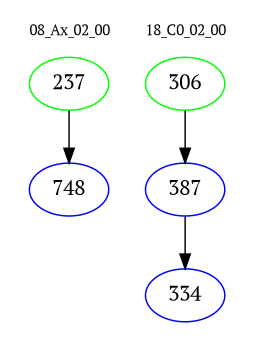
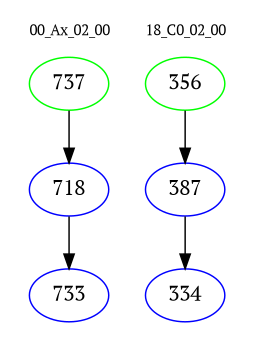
(70, 32) -> (70, 32)
(69, 84) -> (69, 84)
(185, 84) -> (185, 84)
(69, 190) -> (69, 190)
none -> (69, 295)
